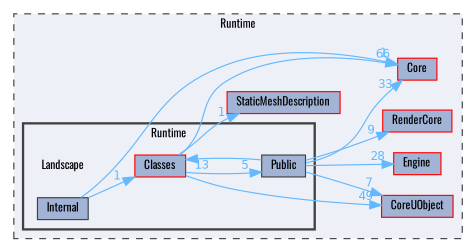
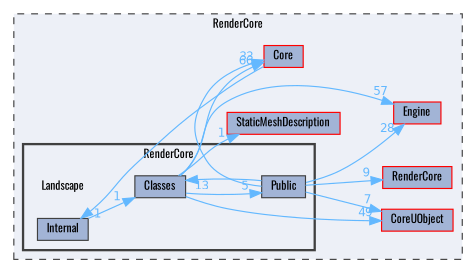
(238, 25) -> (238, 25)
(209, 73) -> (171, 132)
none -> (260, 90)
(160, 166) -> (160, 187)
